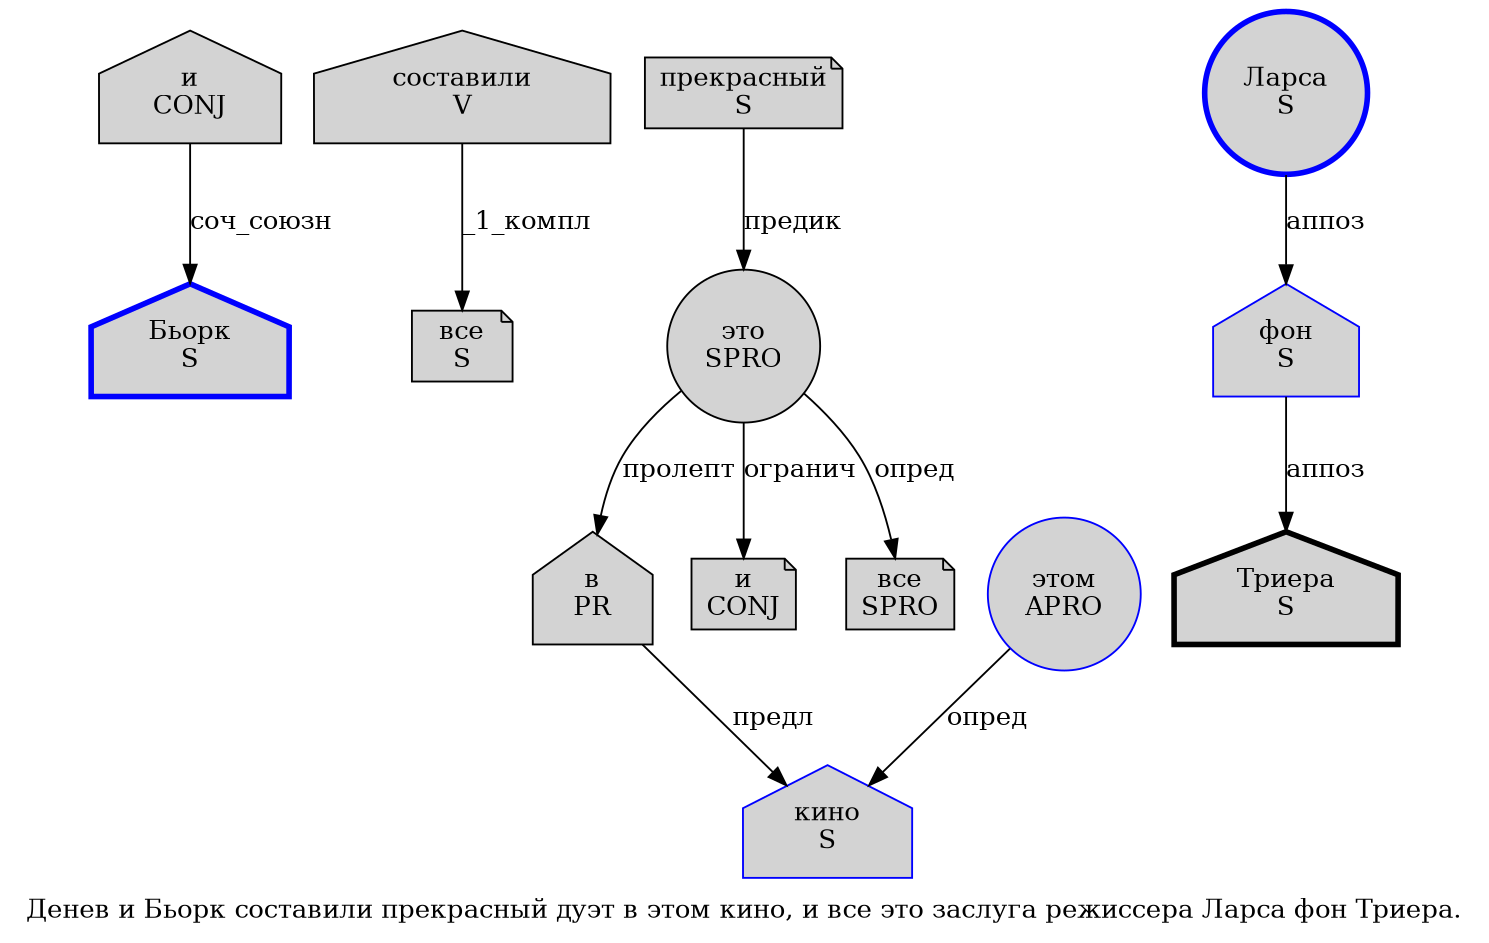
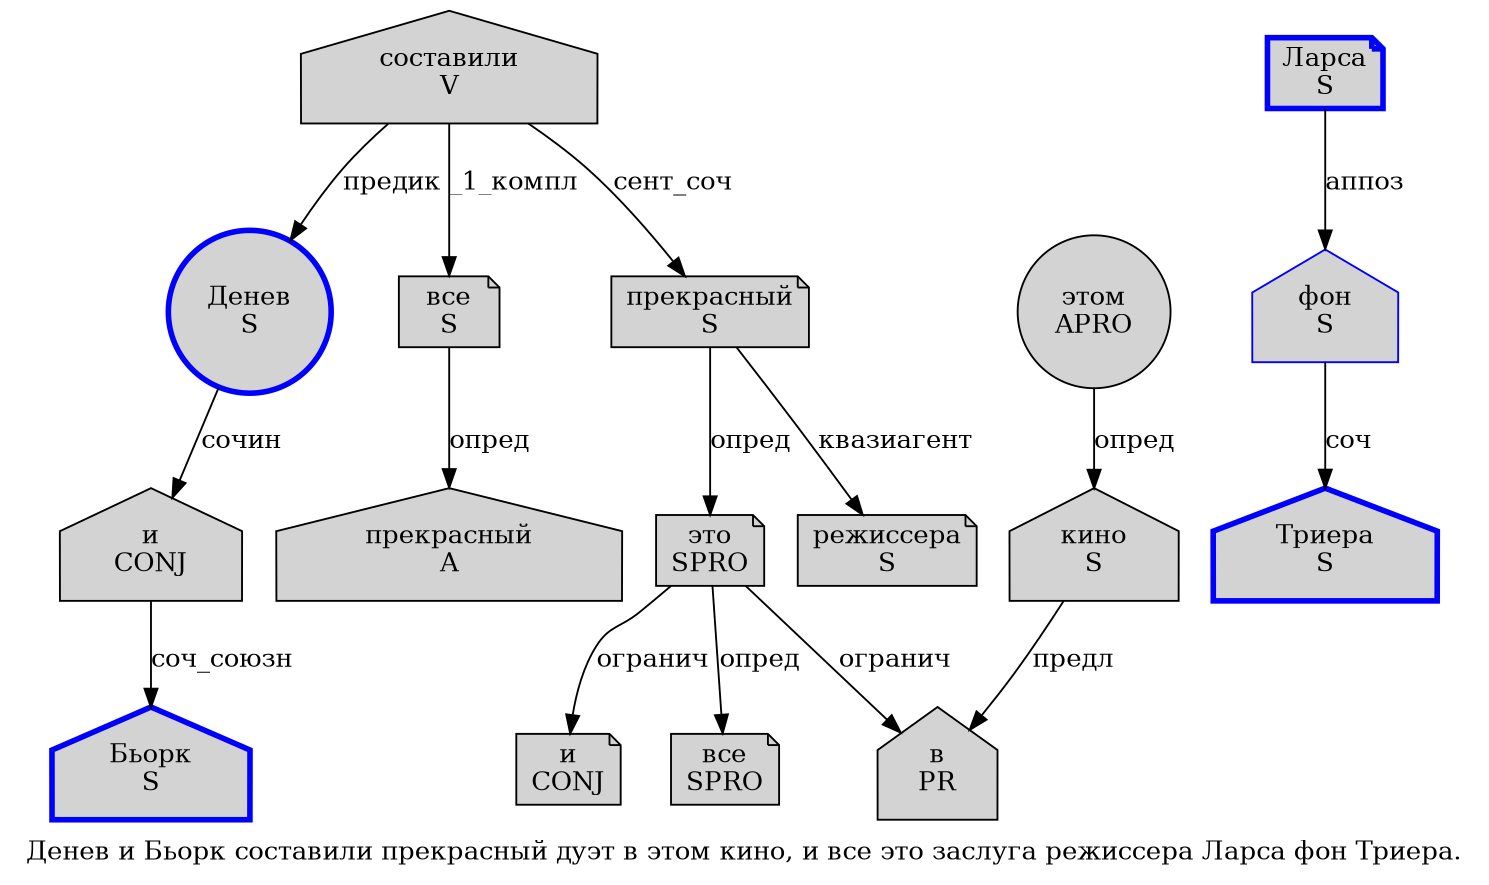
(1286, 93) -> (1325, 73)
none -> (606, 187)
(793, 222) -> (750, 441)
none -> (250, 312)
(744, 346) -> (710, 550)
(679, 470) -> (896, 660)
(1326, 470) -> (1349, 441)
none -> (449, 550)
none -> (887, 550)
(1064, 594) -> (1094, 312)
(1286, 594) -> (1325, 550)
(708, 708) -> (1024, 659)
(828, 827) -> (1094, 550)
